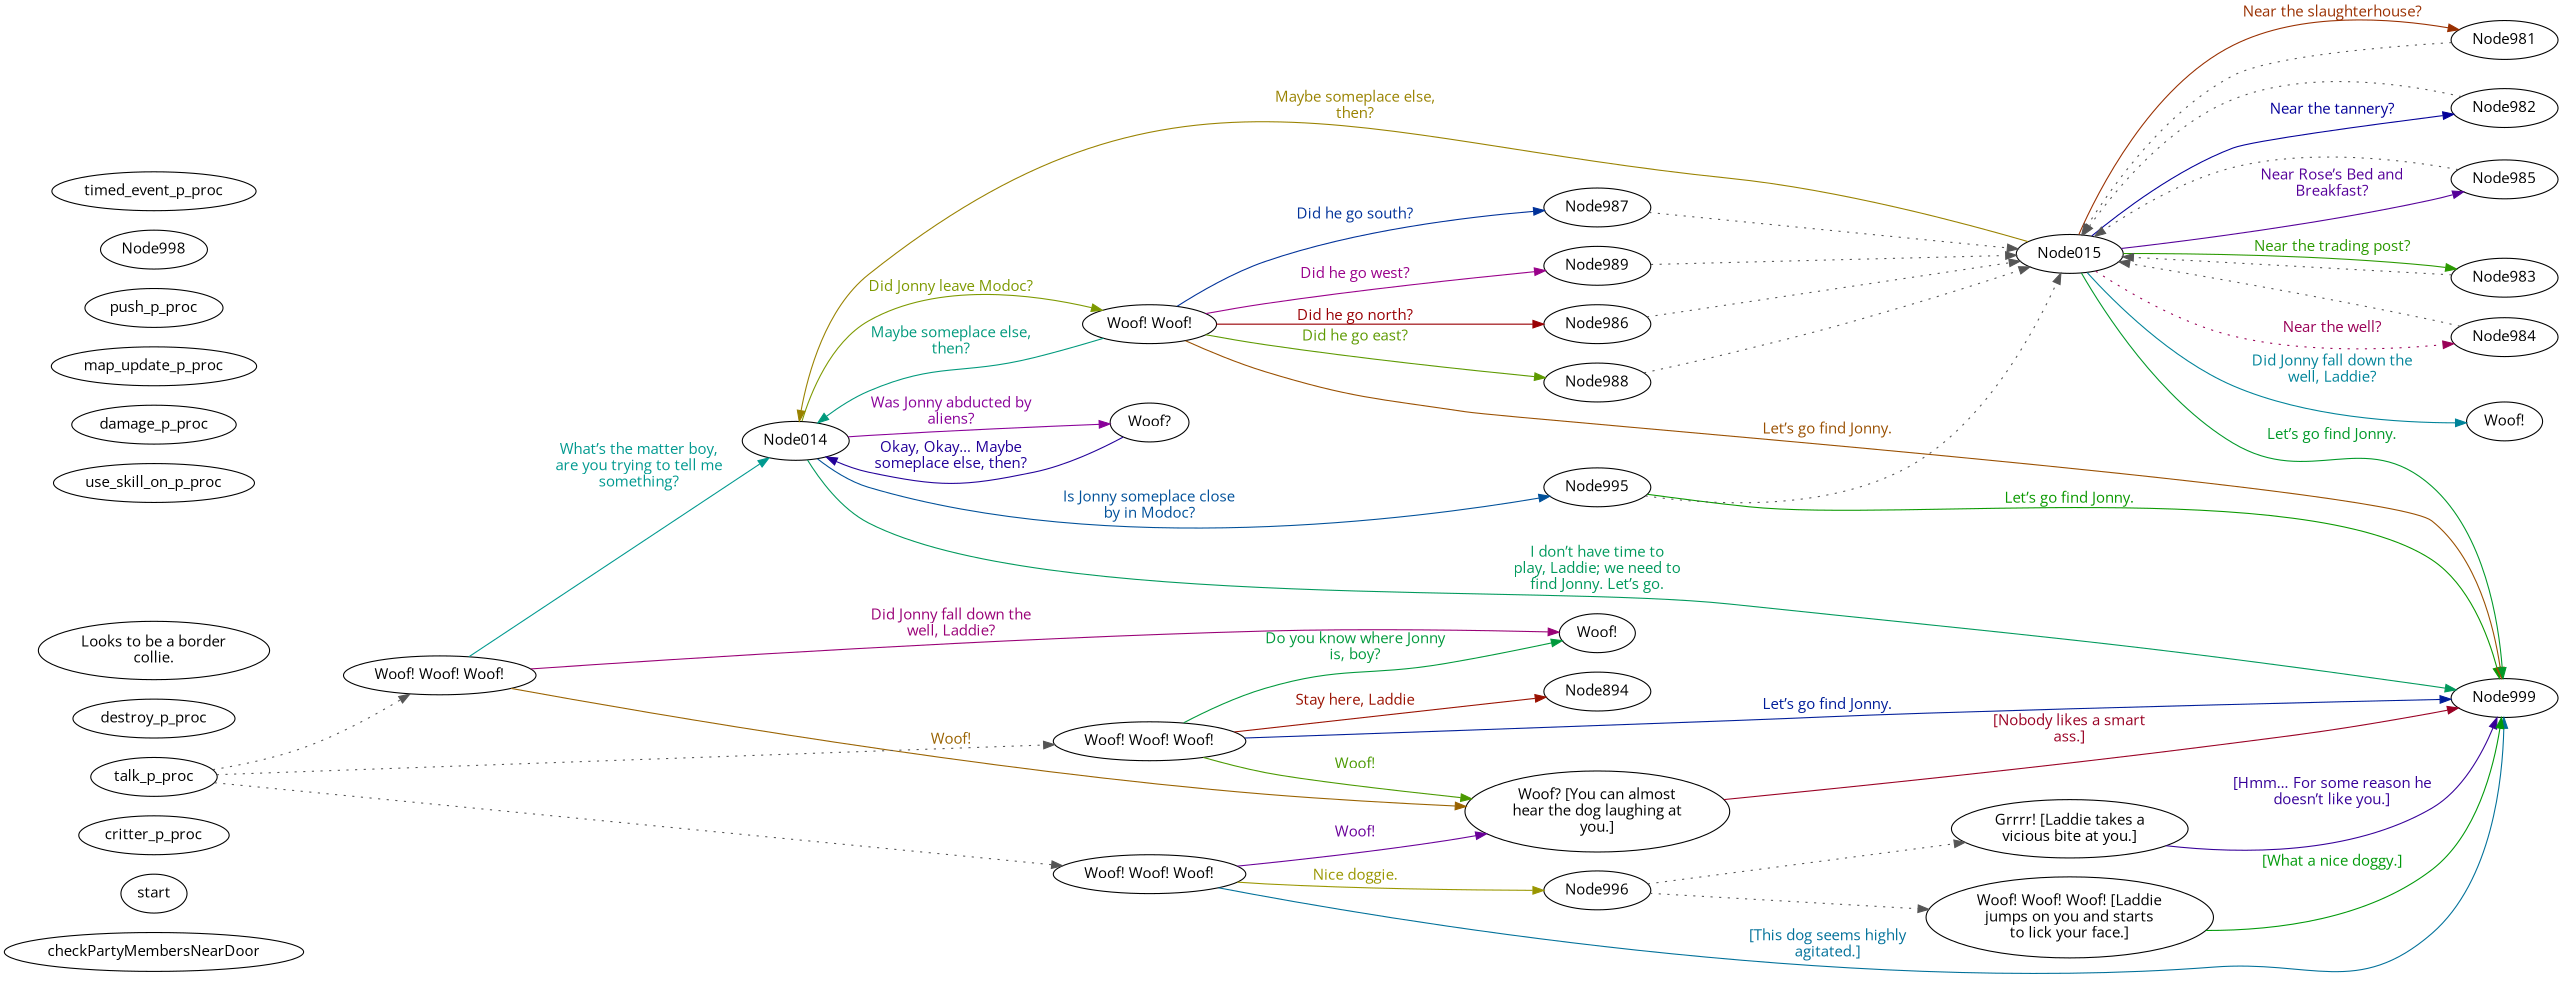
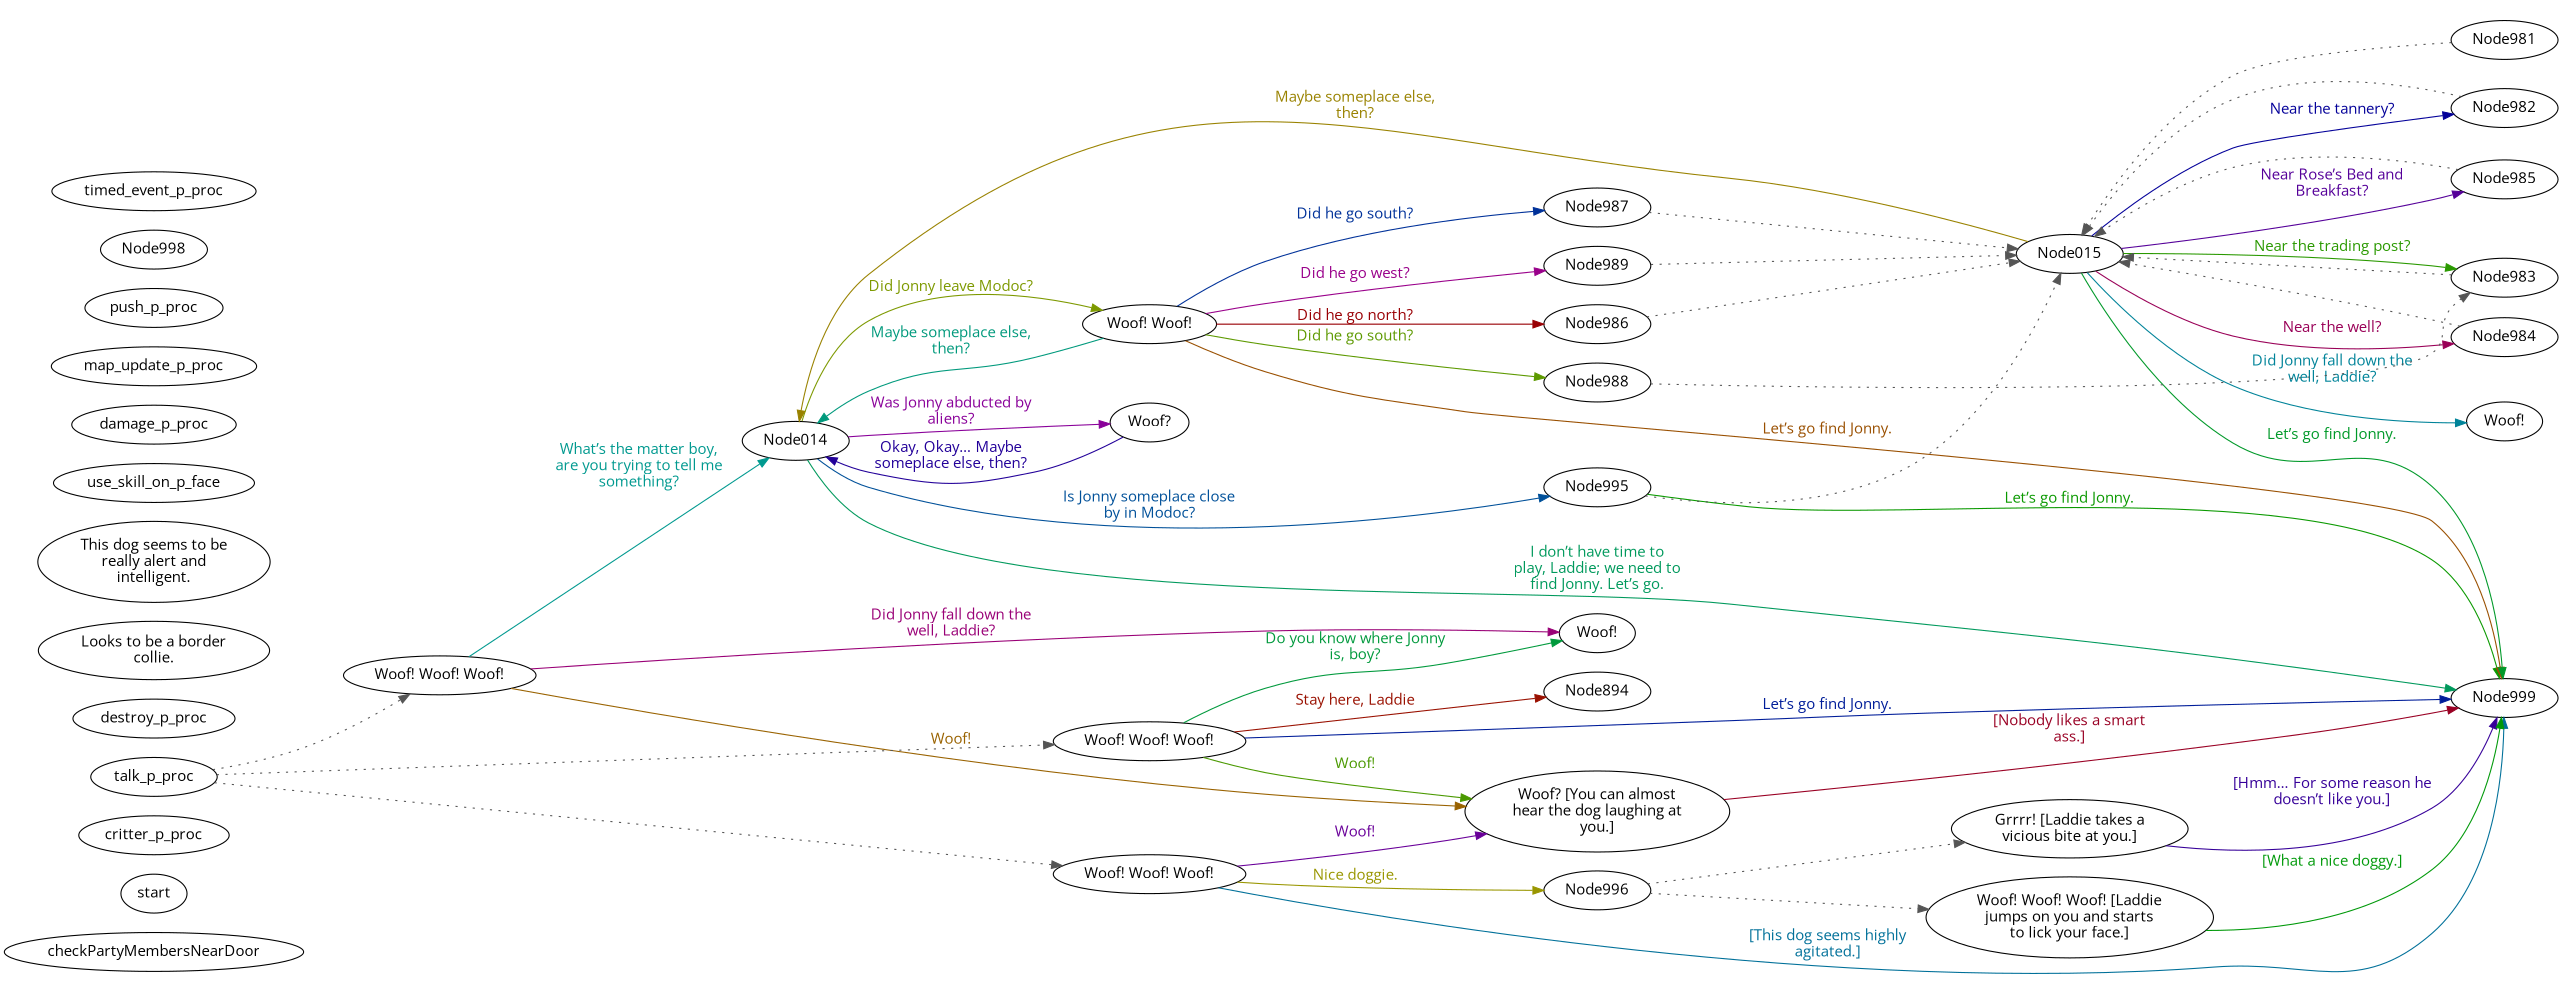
(2221, 53) -> none
(1833, 327) -> (2075, 387)
(1355, 337) -> (1355, 337)
(2262, 342) -> (2262, 342)
(154, 483) -> (154, 483)
none -> (154, 562)
